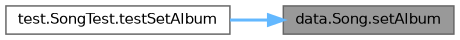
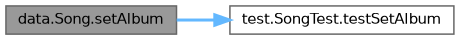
(249, 20) -> (196, 20)
